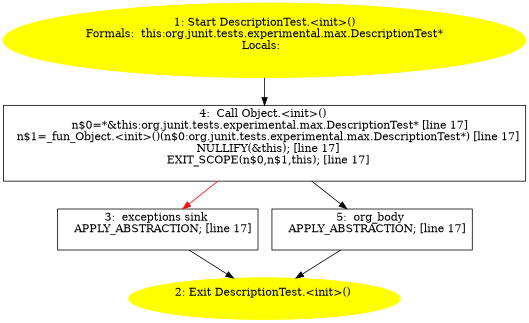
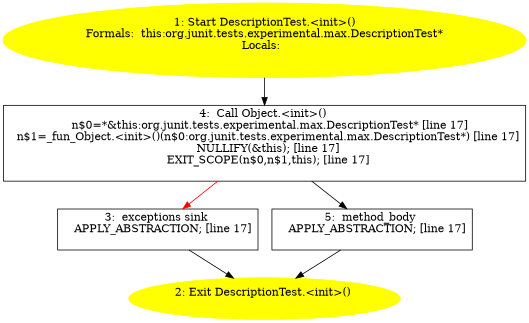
(372, 230) -> (372, 230)
